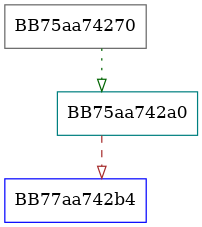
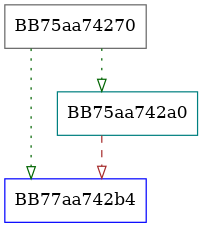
none -> (31, 108)
